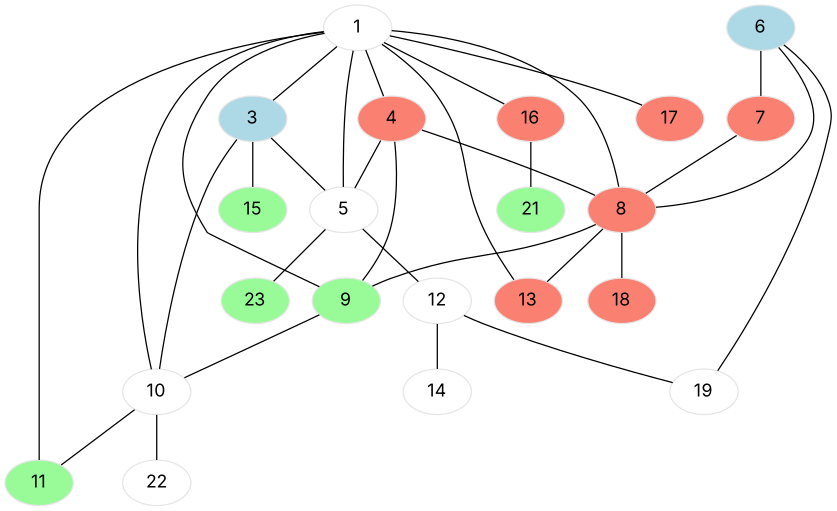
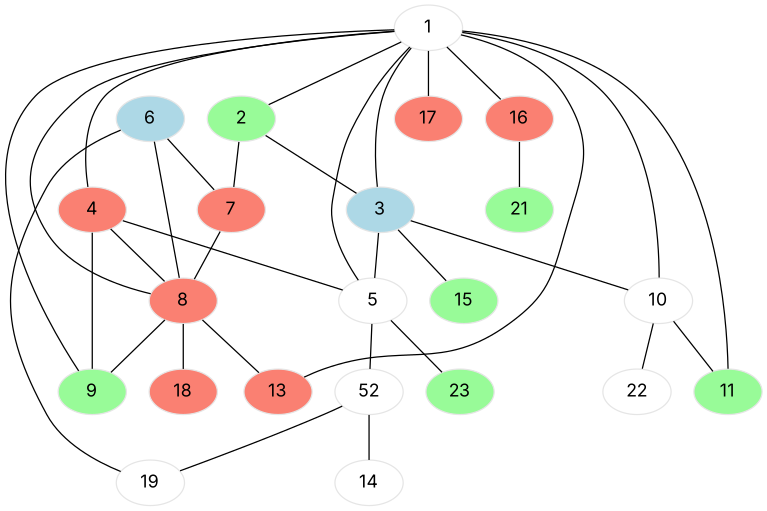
none -> (241, 119)
(437, 301) -> (369, 392)
(252, 346) -> none
